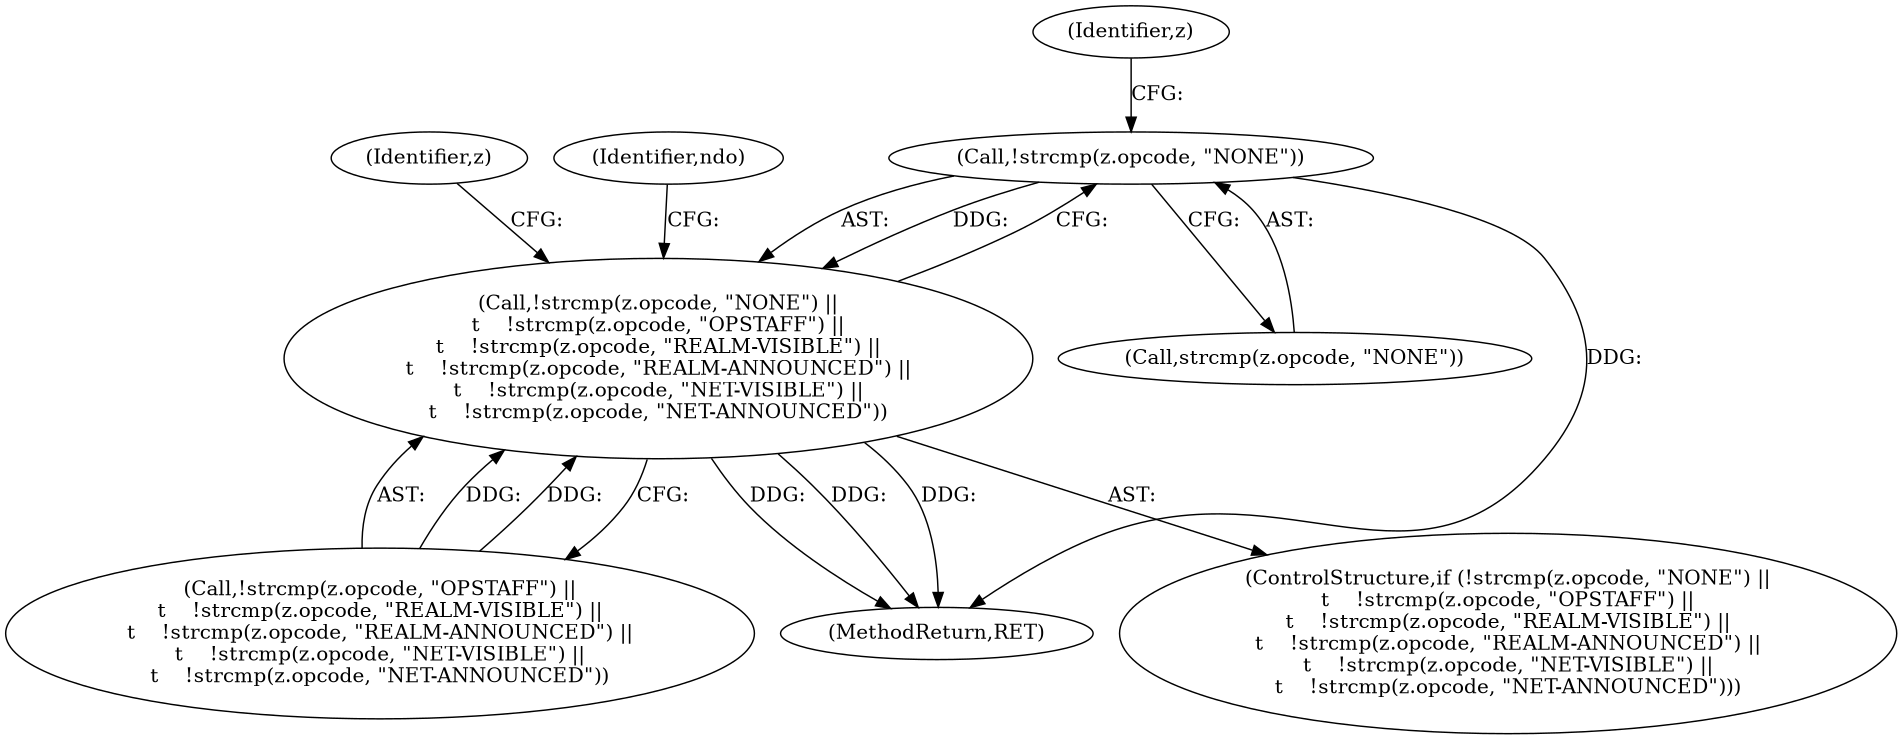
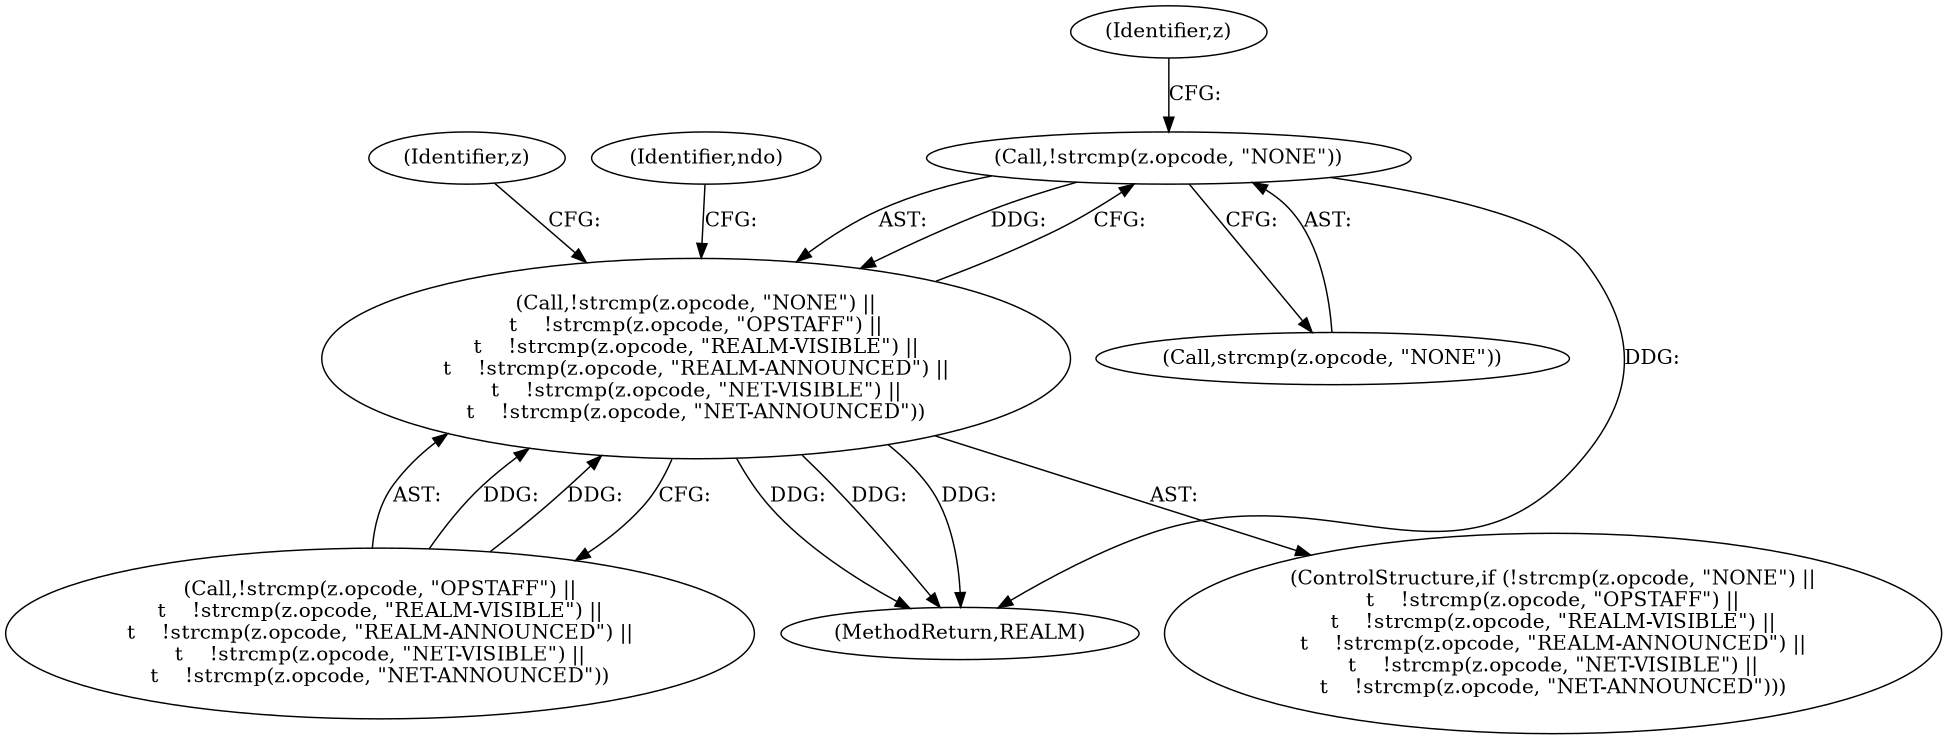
(937, 633) -> (960, 633)
